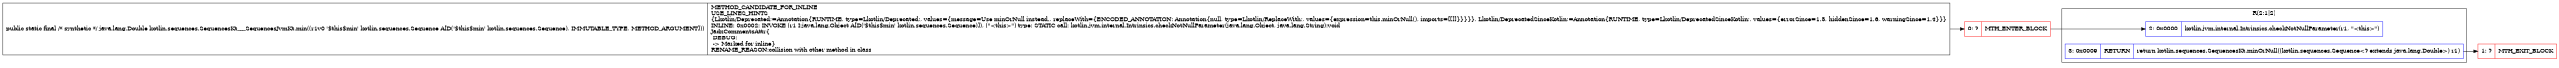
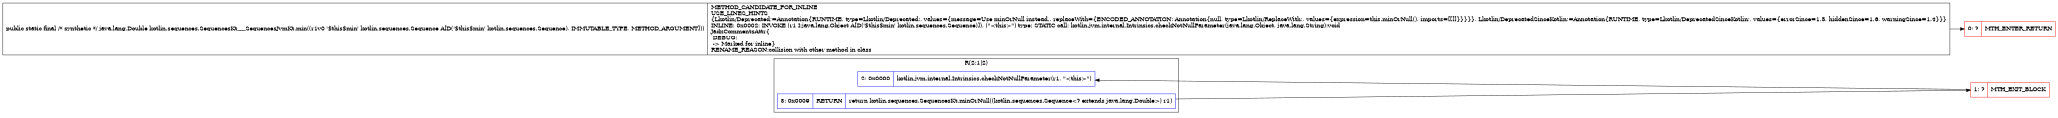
(2016, 29) -> (2018, 29)
(2096, 29) -> (1535, 85)
